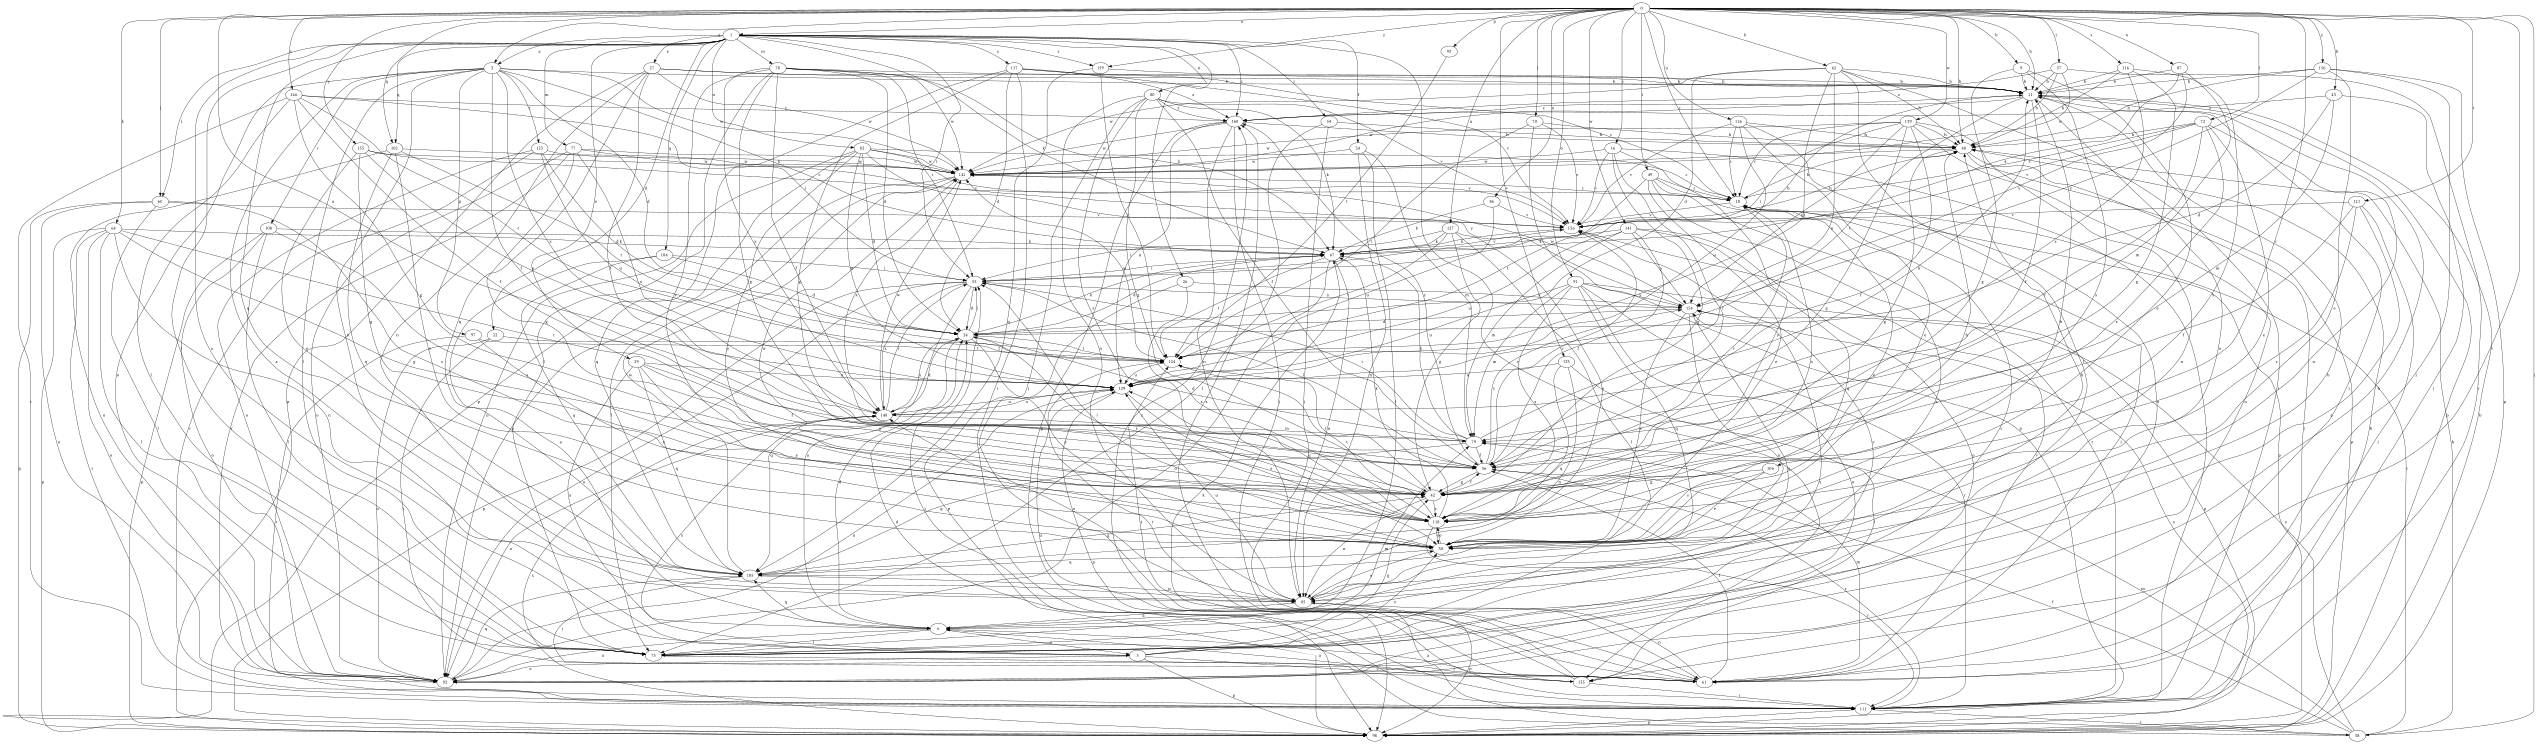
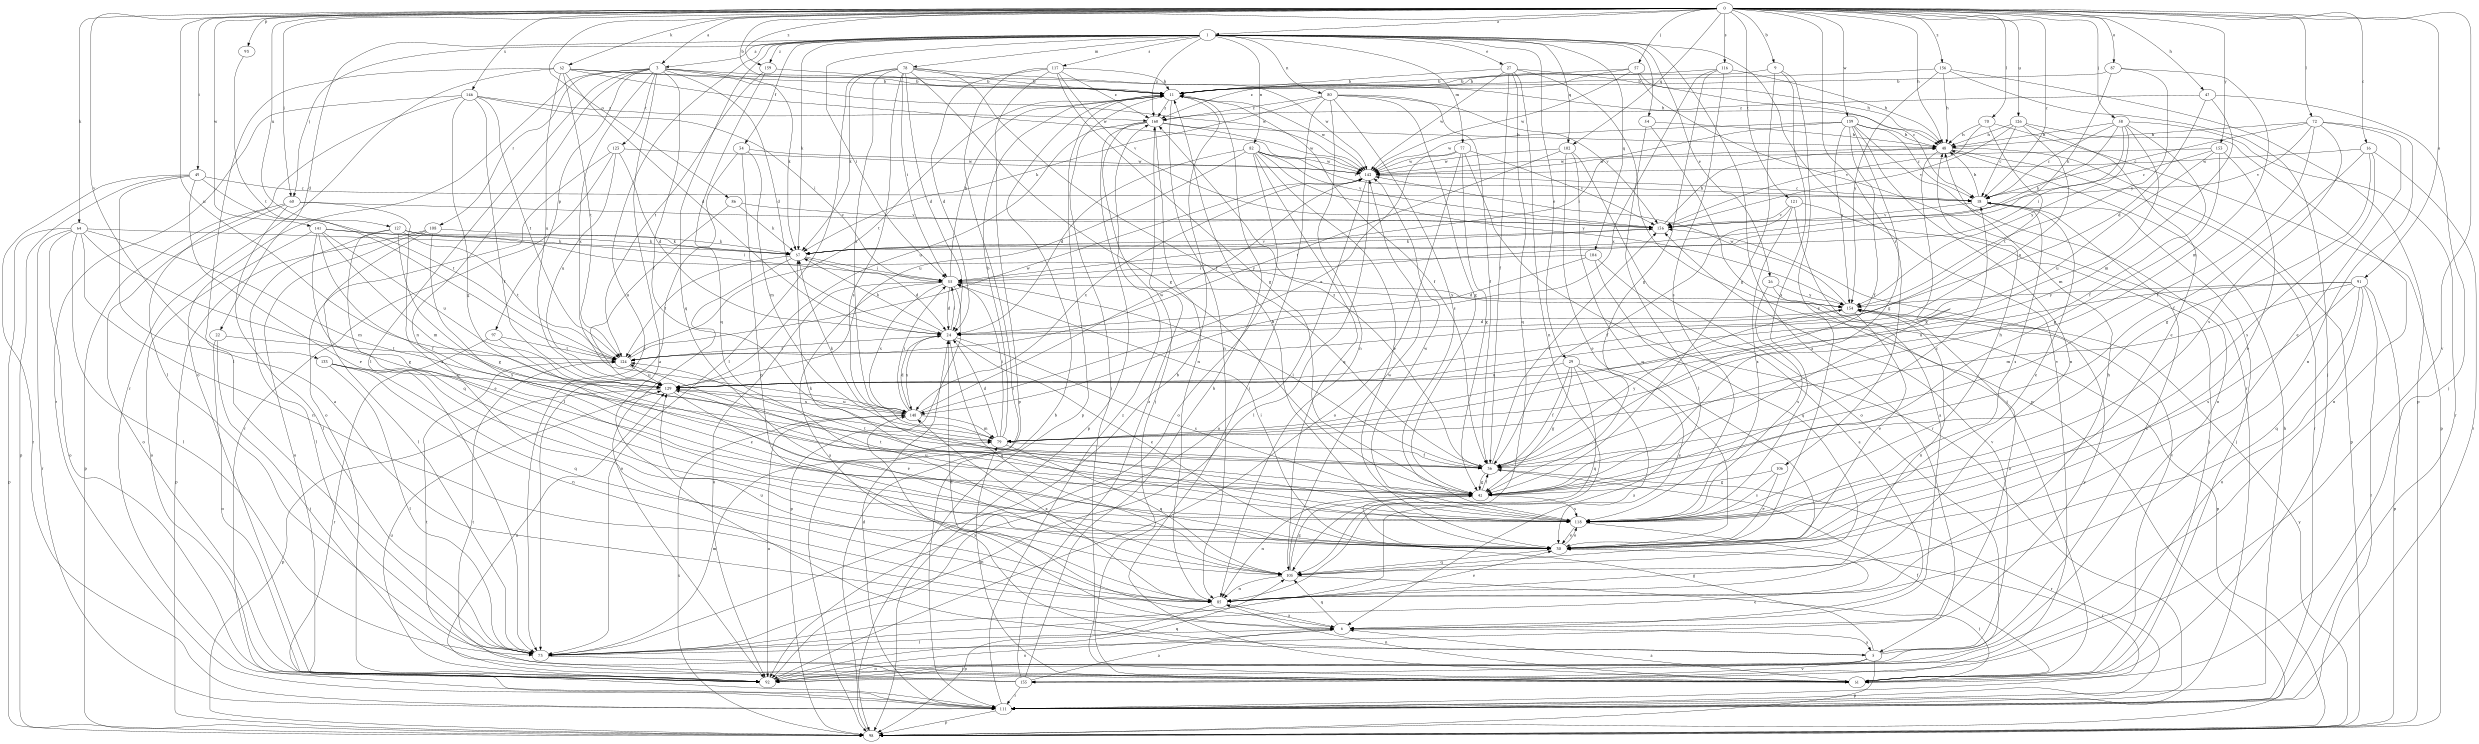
(1595, 188) -> none
(554, 335) -> (360, 335)
(1328, 428) -> none
(2044, 480) -> none
(1872, 505) -> (418, 526)
(2109, 722) -> (2310, 646)
